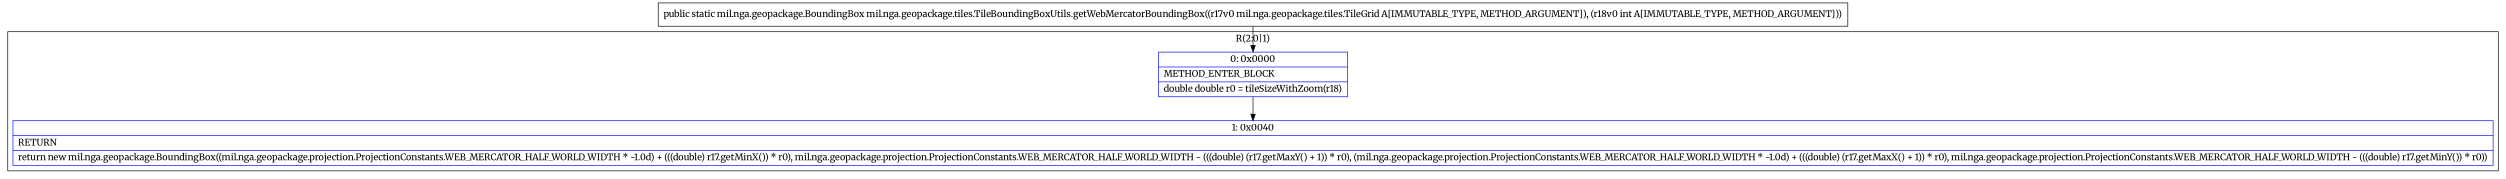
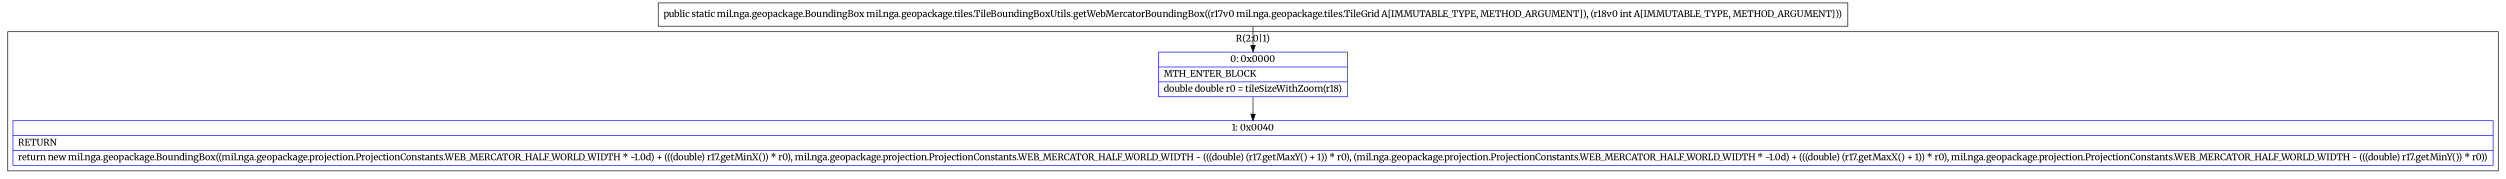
(1219, 74) -> (1210, 74)
